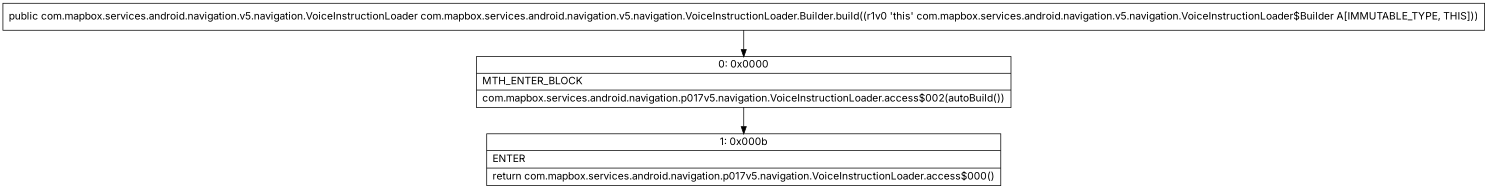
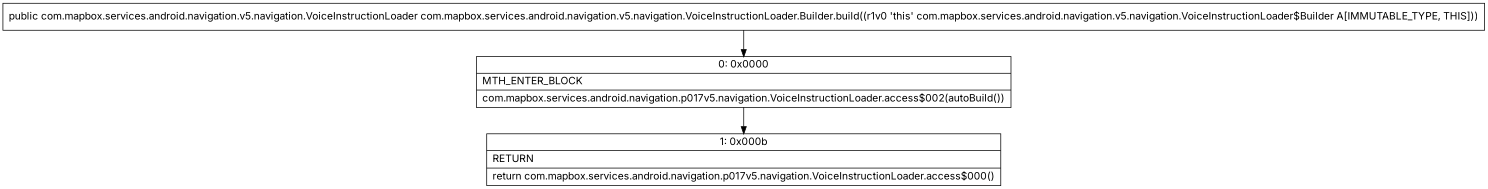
(509, 159) -> (513, 159)
